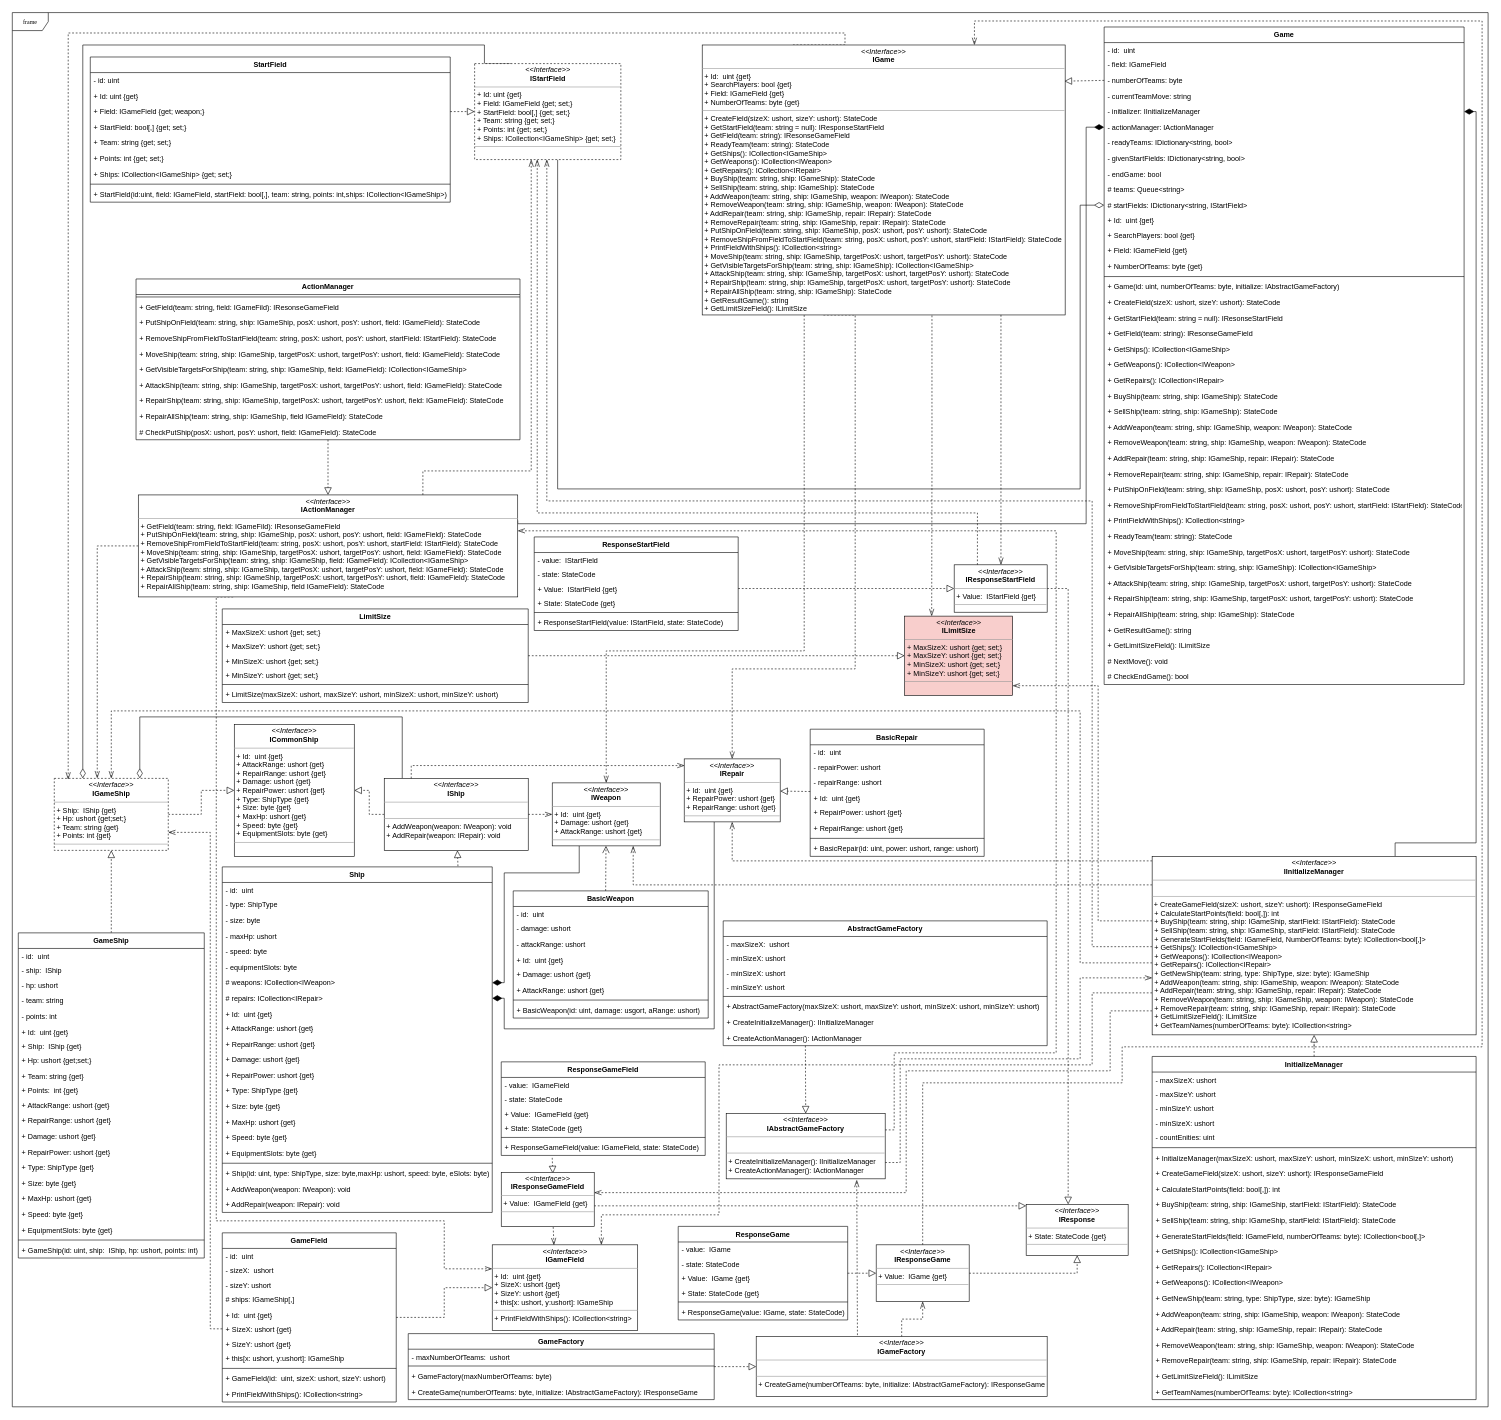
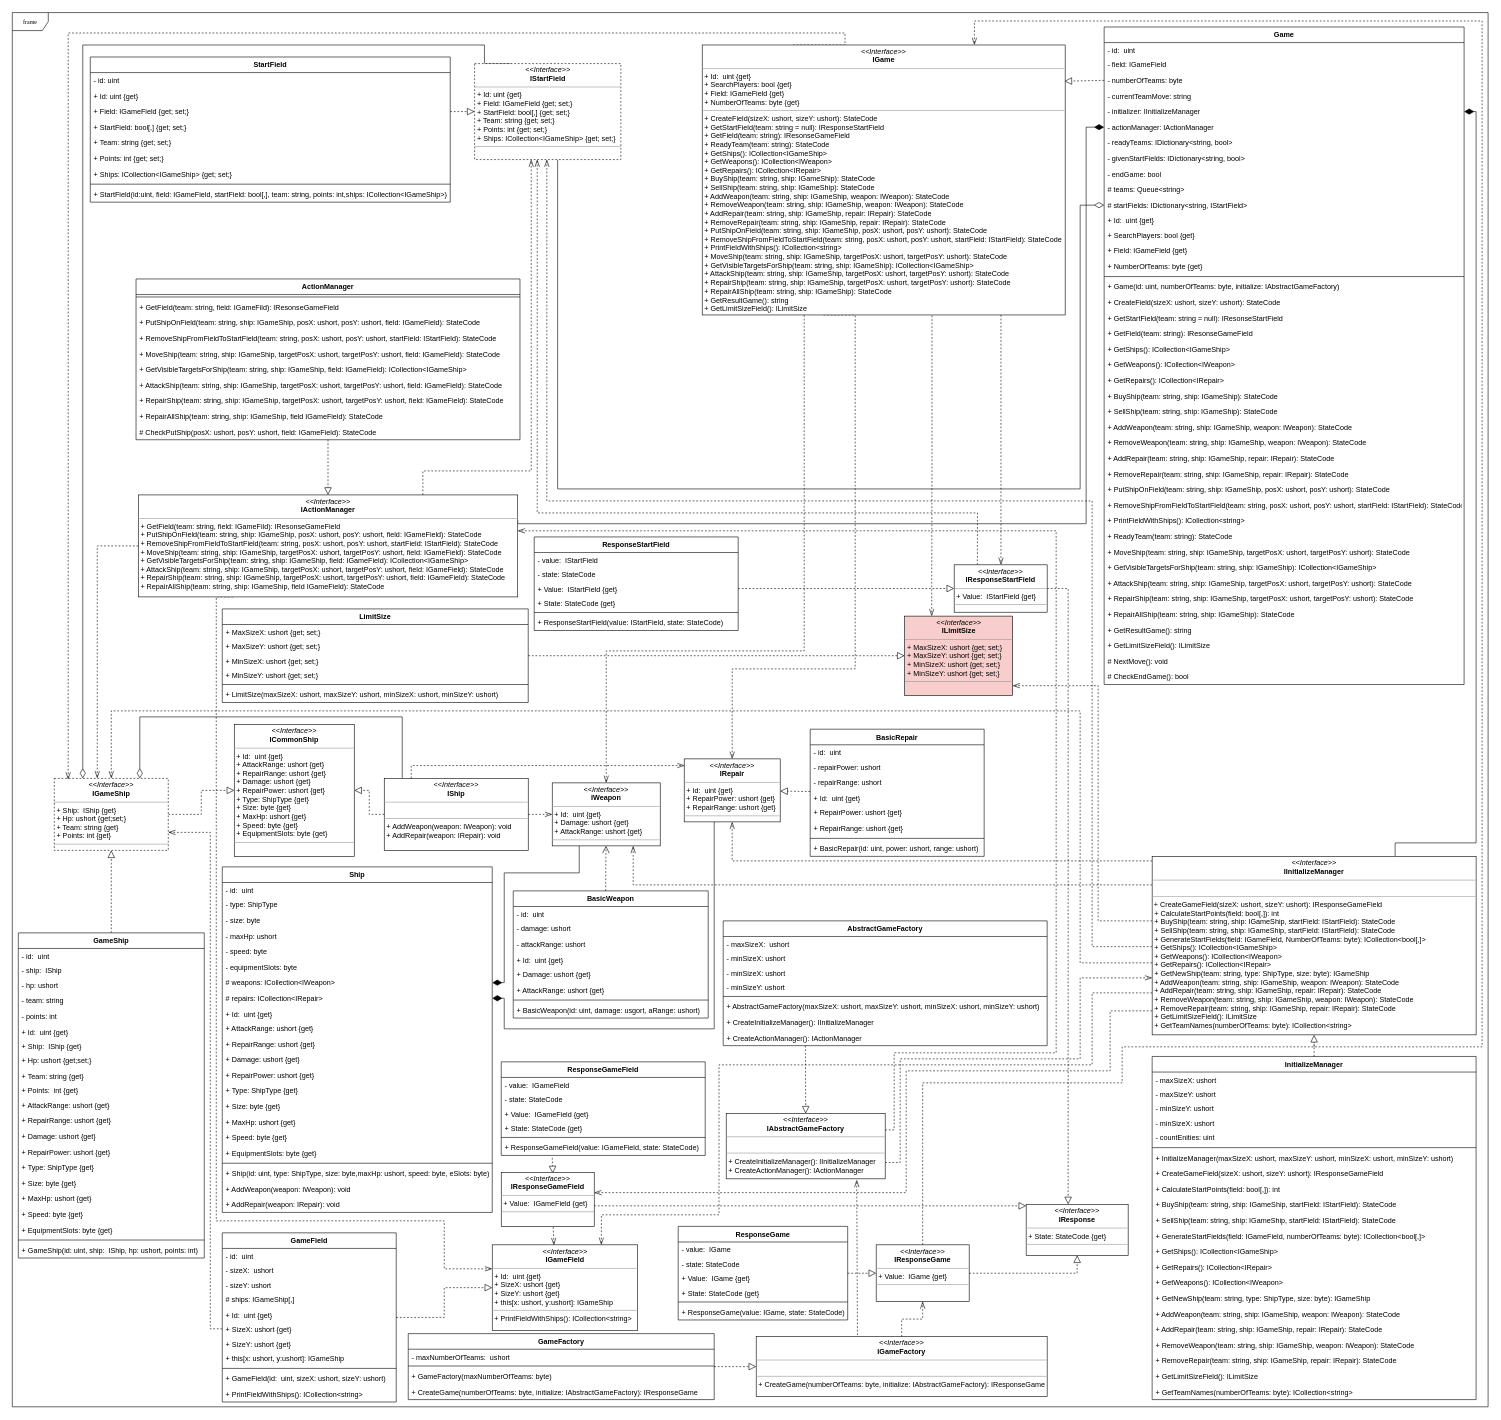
(152, 112) -> (146, 112)
(458, 862) -> none
